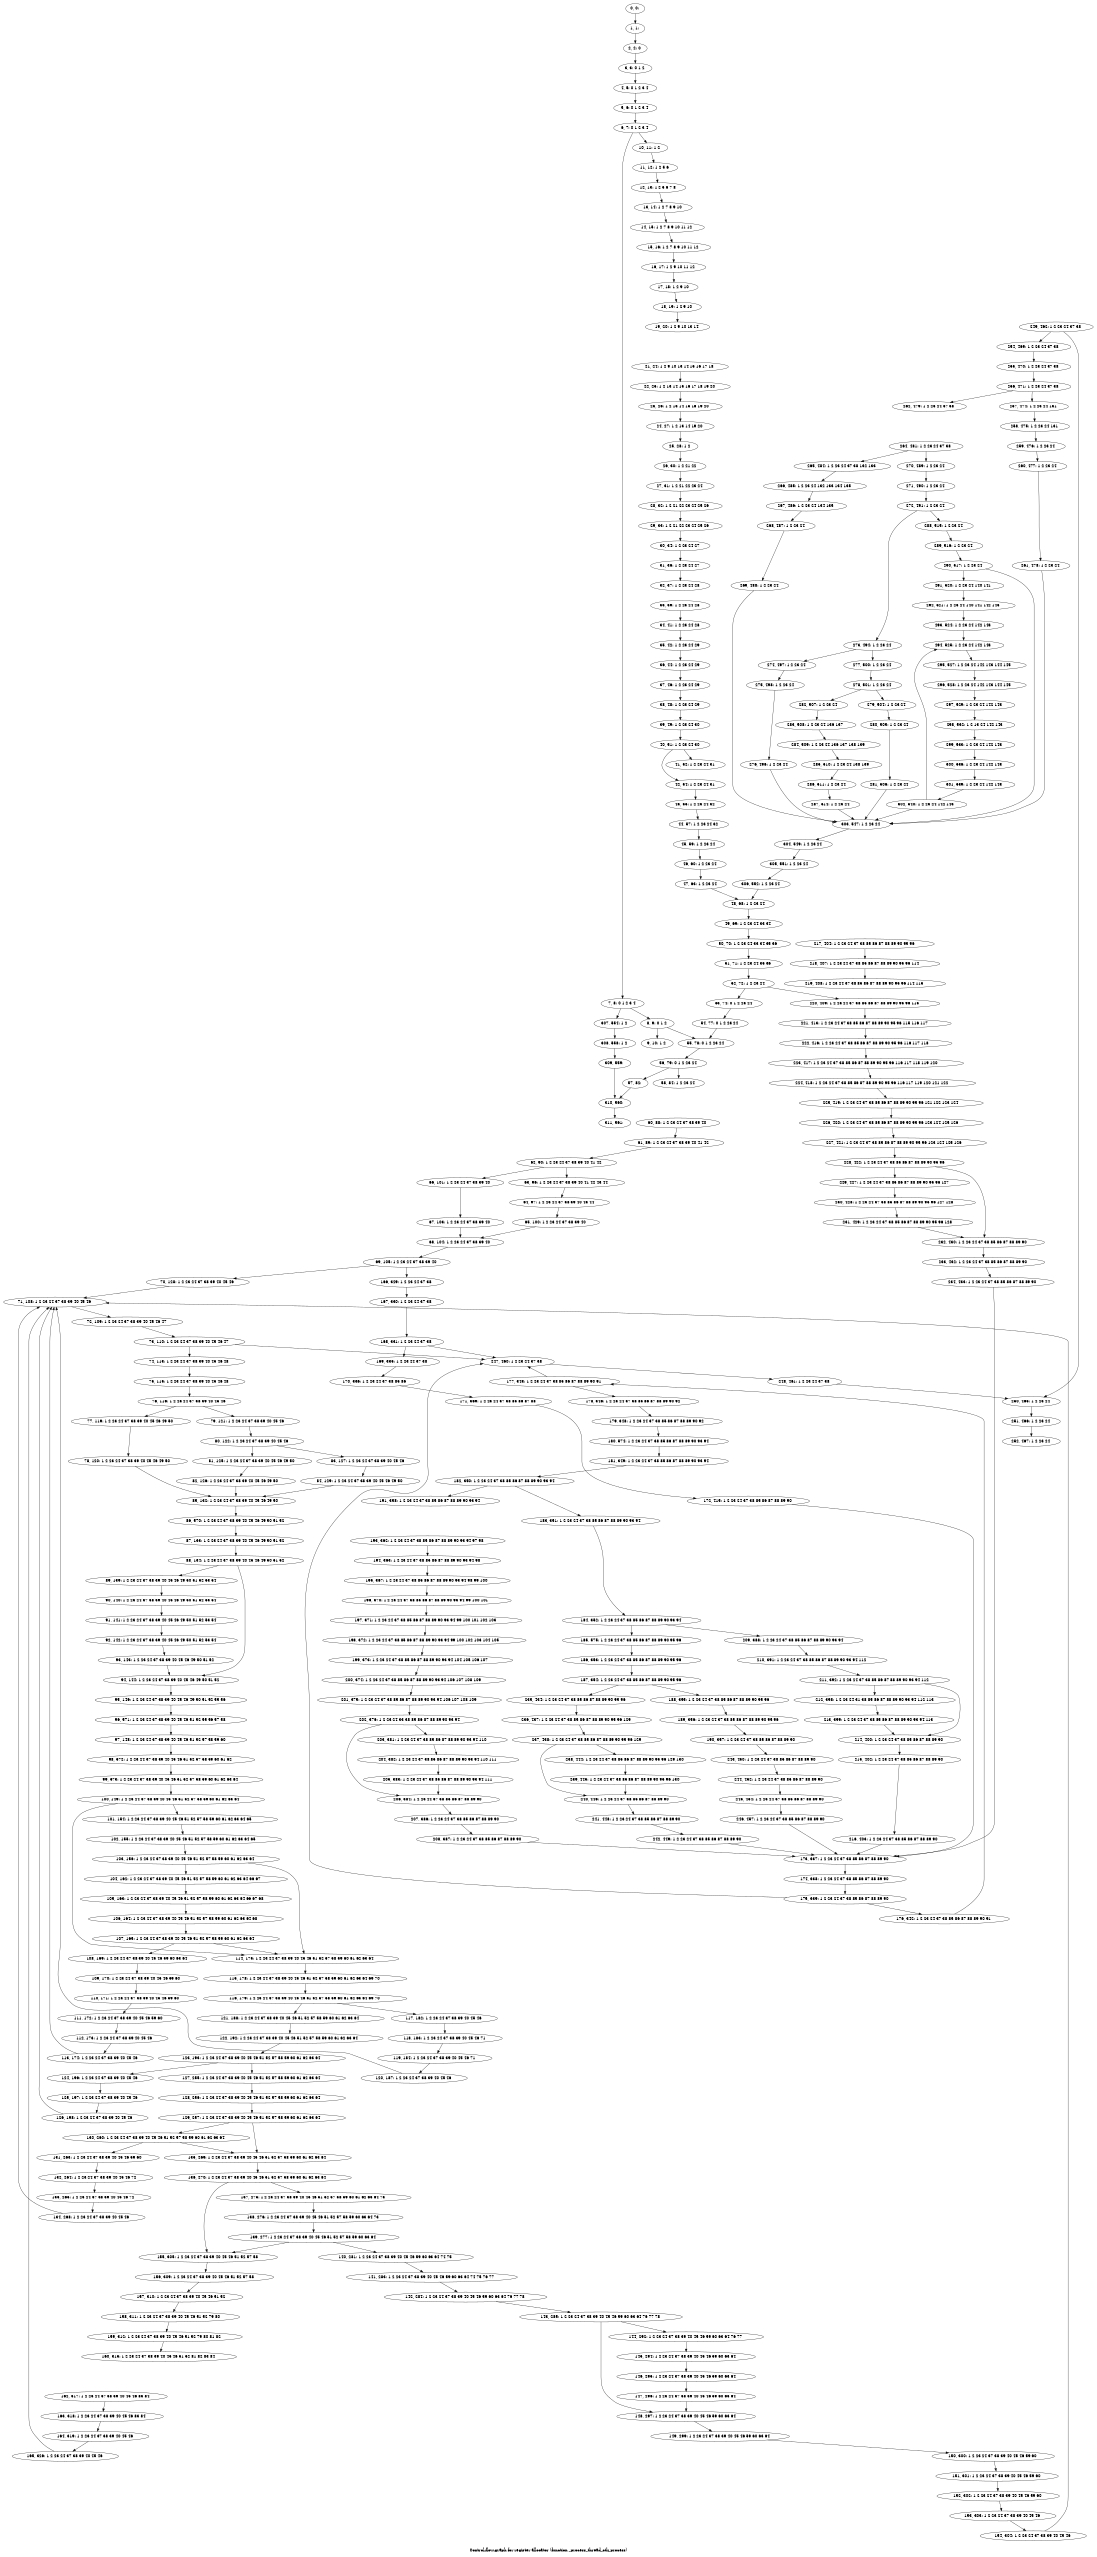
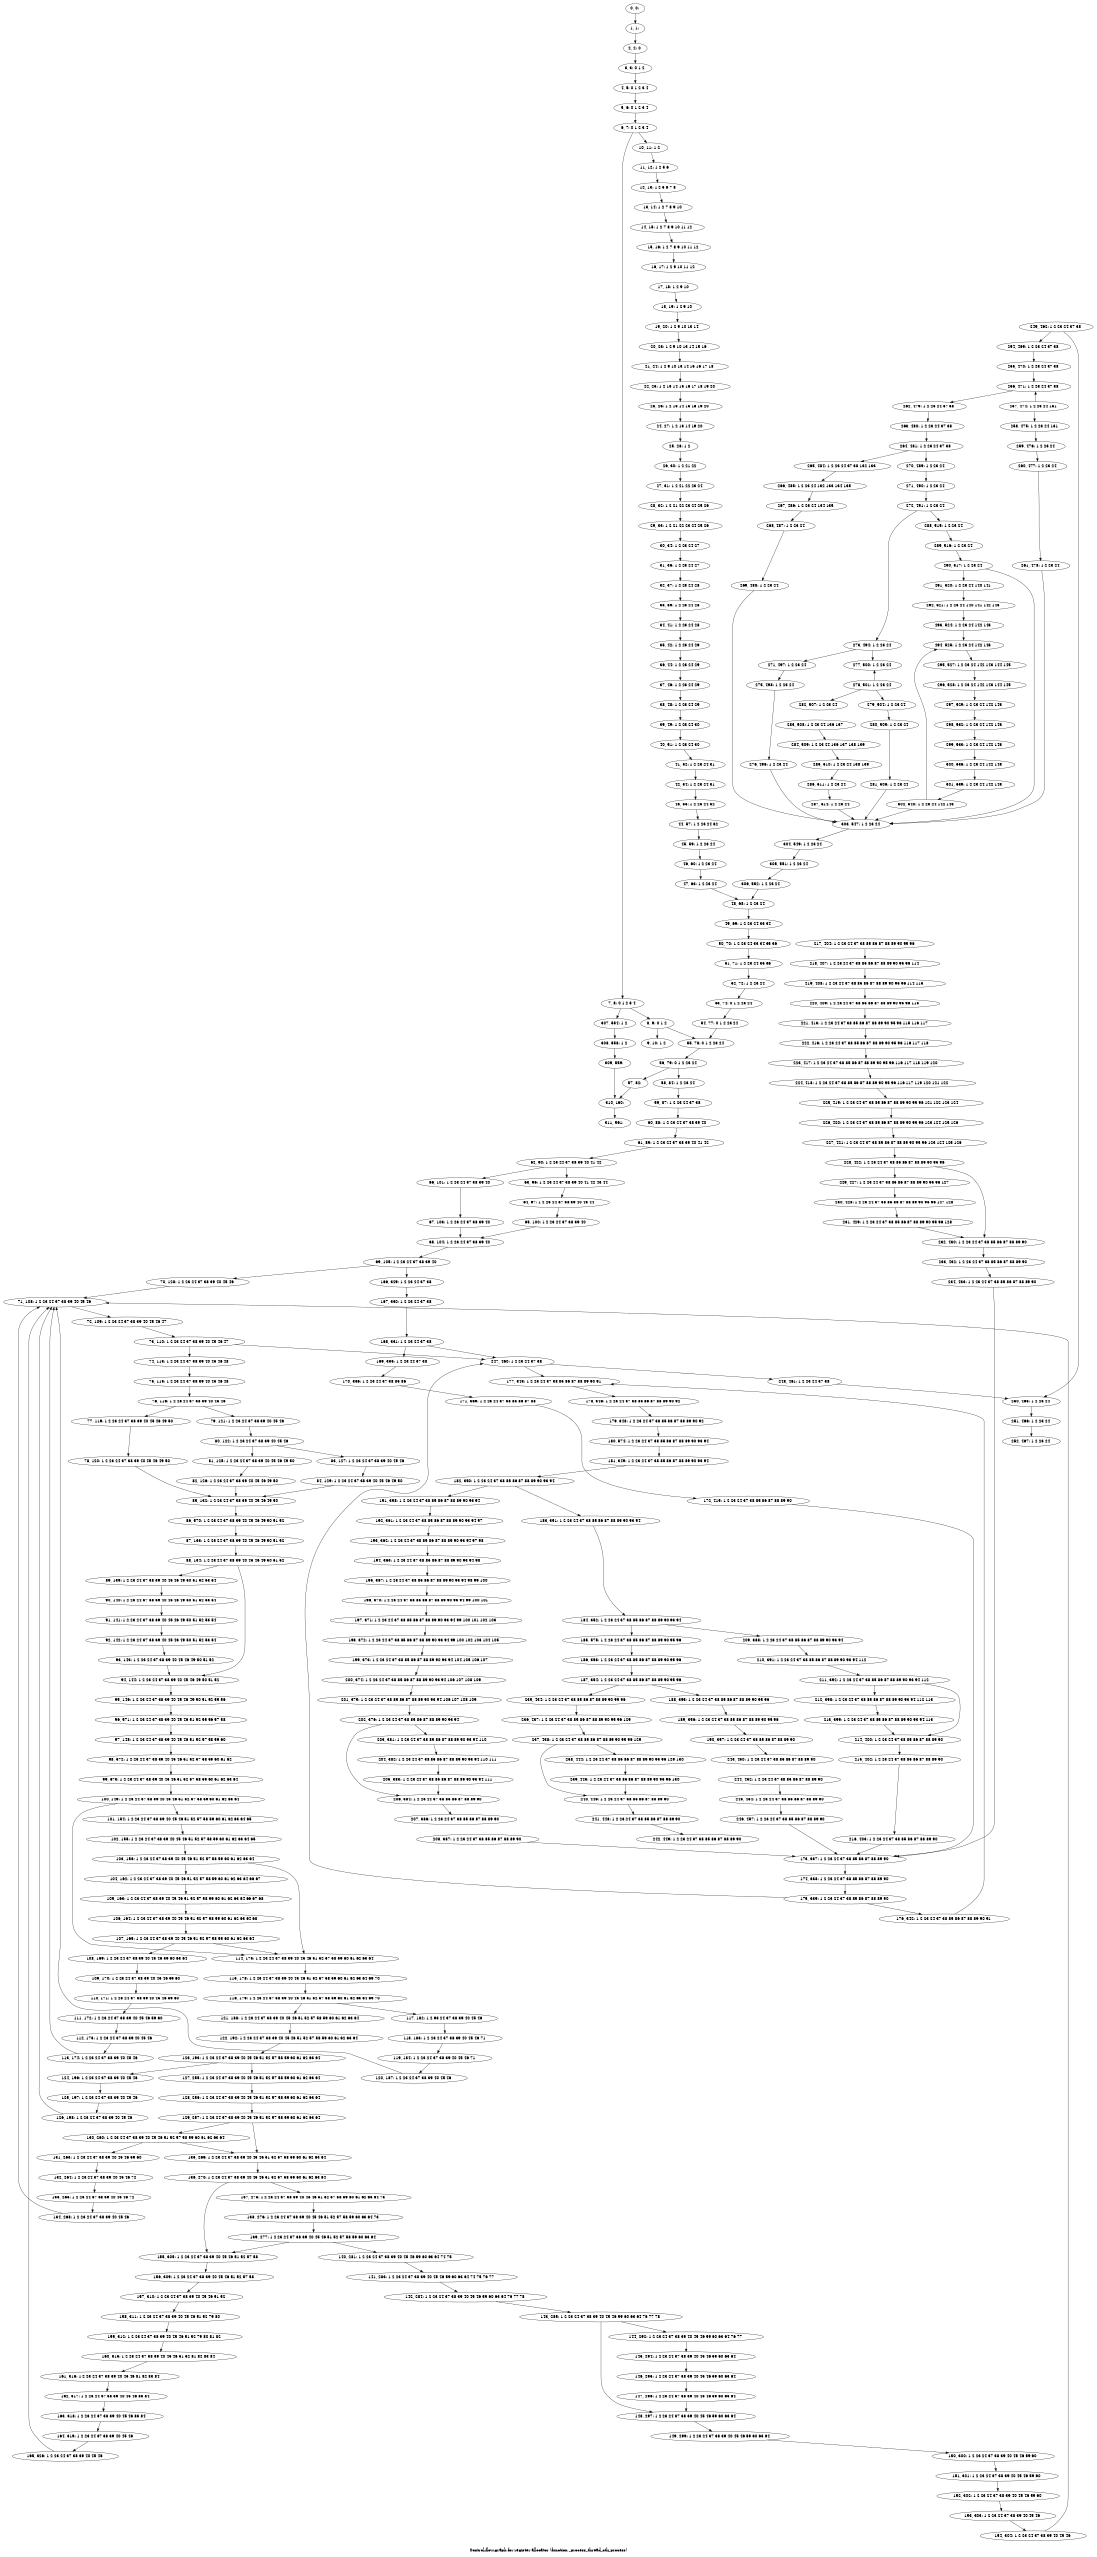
(674, 276) -> none
none -> (679, 347)
(1032, 395) -> (1036, 398)
none -> (927, 426)
none -> (680, 594)
(787, 665) -> (787, 665)
(871, 674) -> (875, 677)
(817, 714) -> none
(975, 725) -> (975, 725)
(662, 766) -> (696, 773)
(802, 993) -> (865, 992)
(615, 1103) -> (615, 1103)
none -> (678, 1103)
(539, 1372) -> (533, 1371)
none -> (430, 1521)
(875, 1700) -> (875, 1700)
(409, 1720) -> (409, 1720)
(775, 1768) -> none
(466, 1828) -> none
(770, 1849) -> none
(444, 2018) -> (444, 2018)
none -> (110, 2377)
